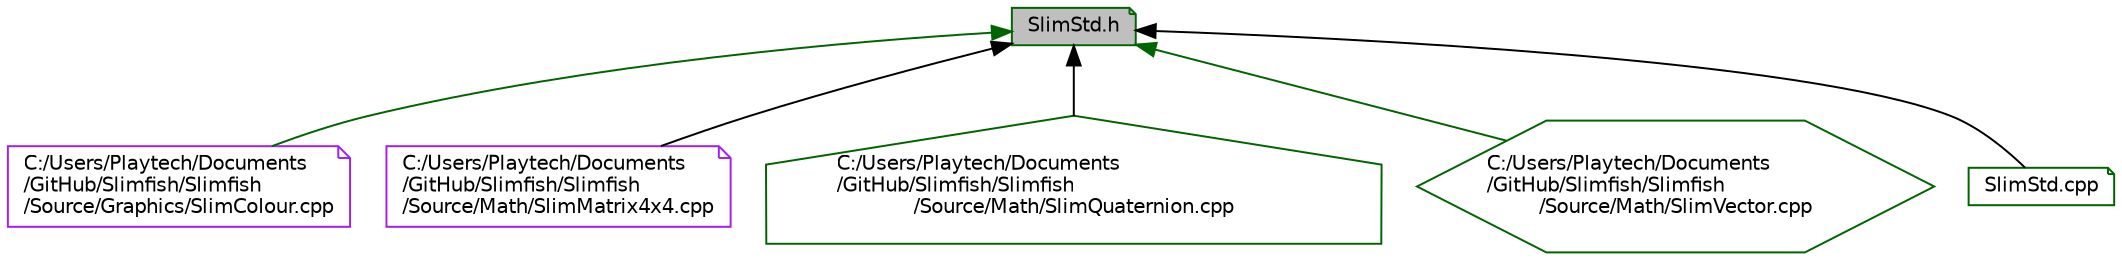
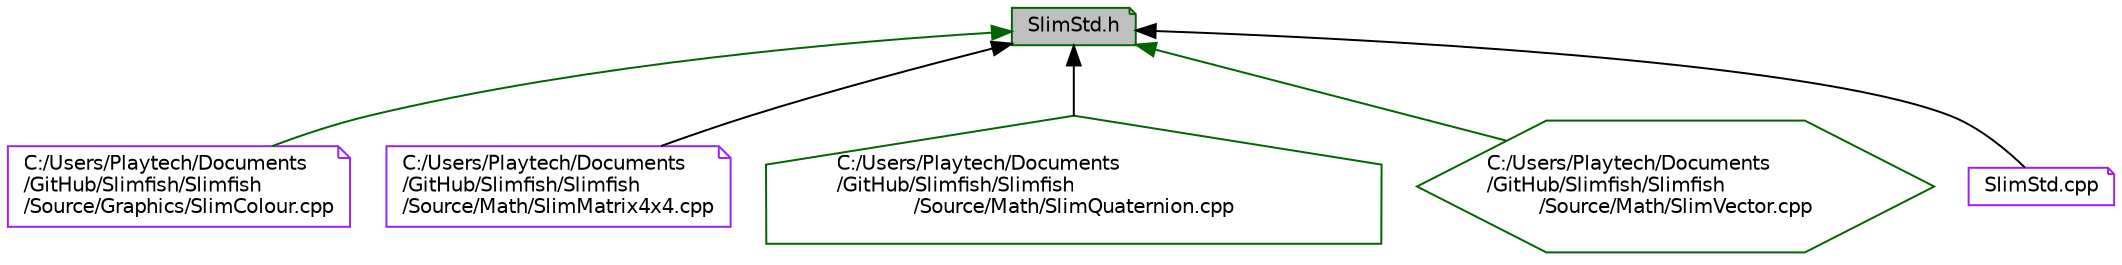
(2041, 186) -> (2041, 186)
